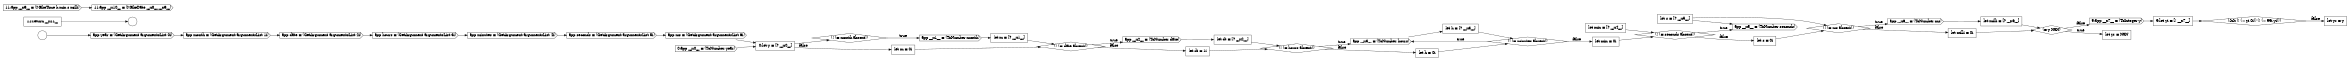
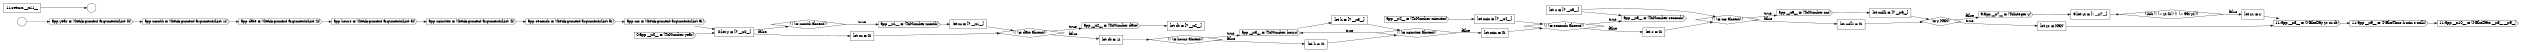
none -> (1417, 19)
none -> (2307, 23)
(1264, 44) -> none
